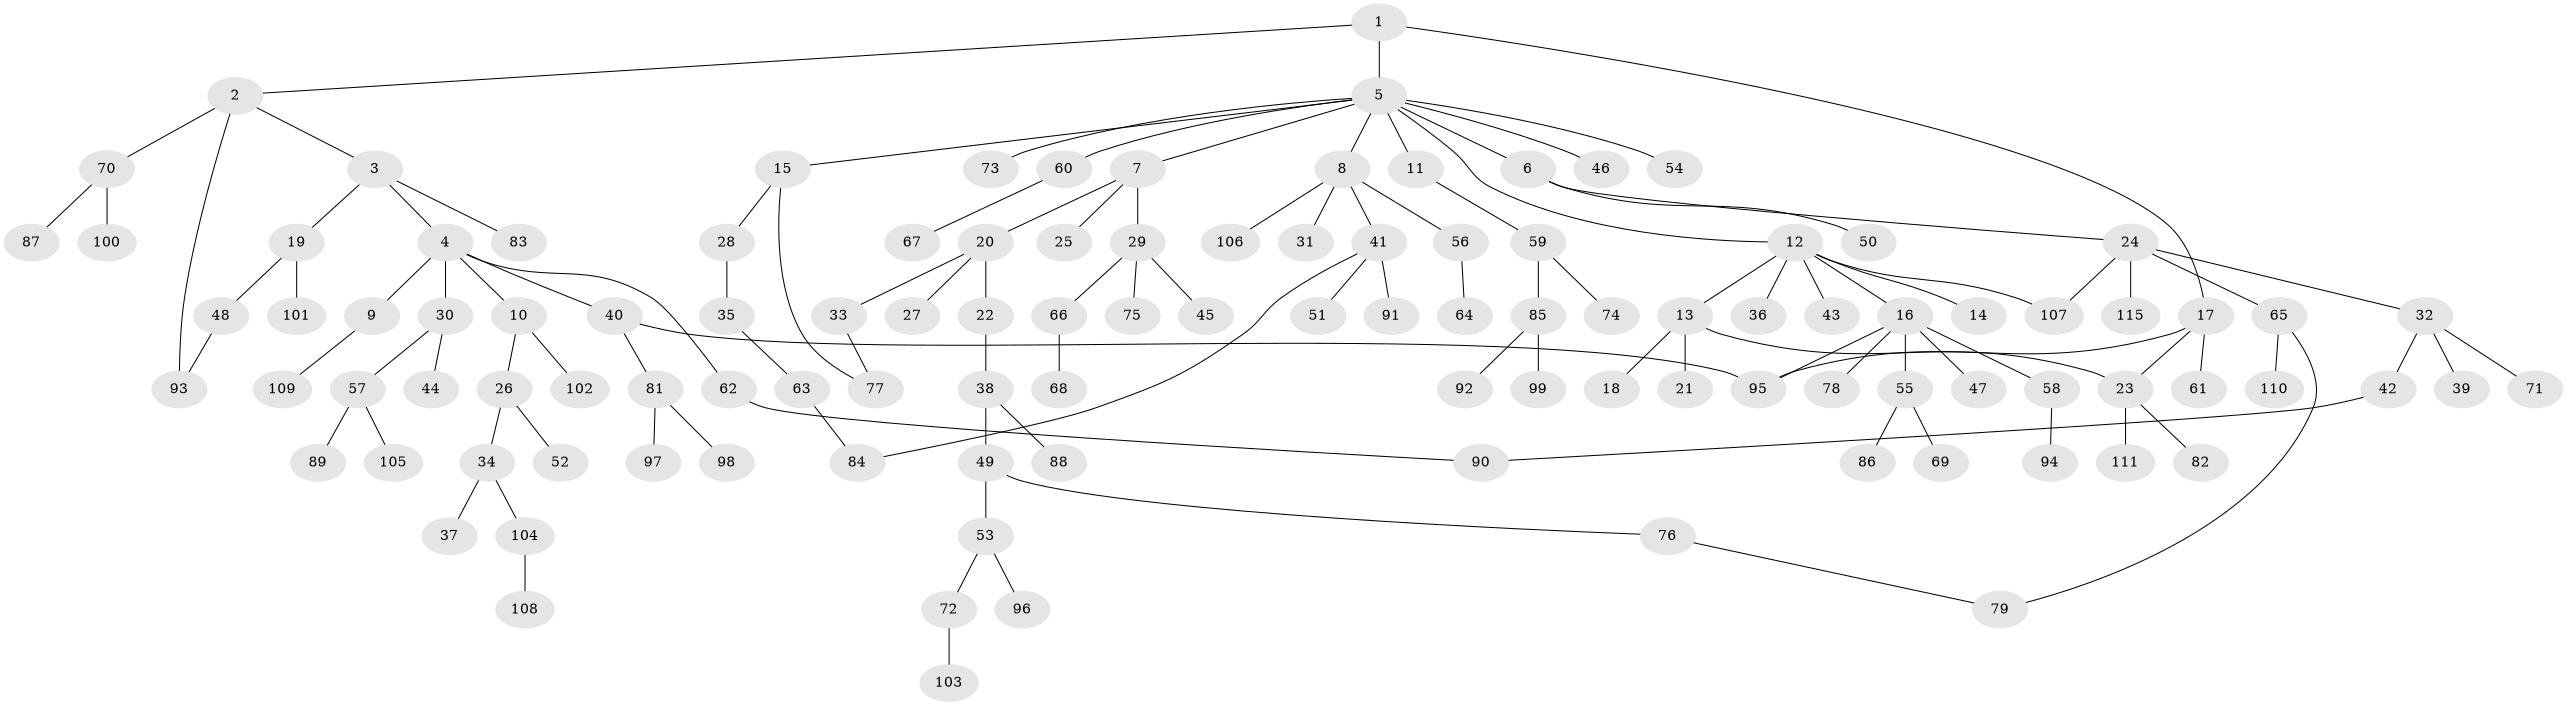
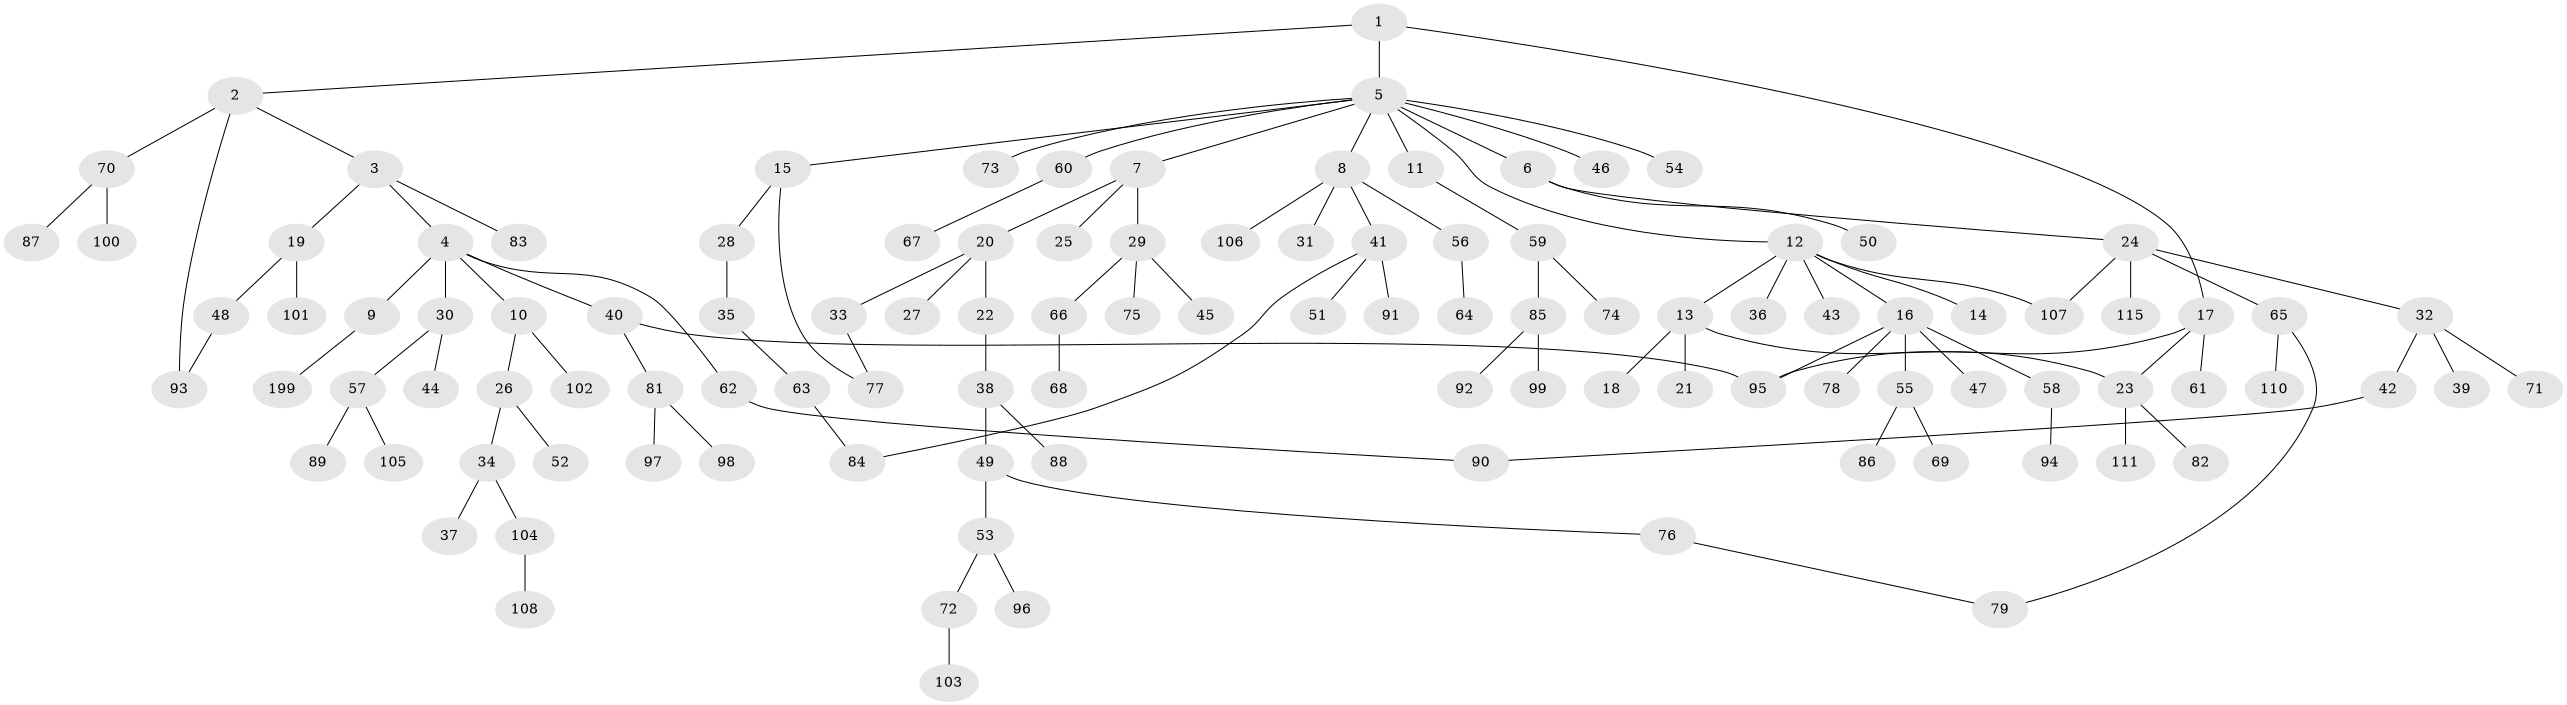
(282, 389) -> (282, 389)
